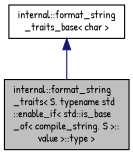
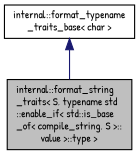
(67, 22) -> (70, 22)
